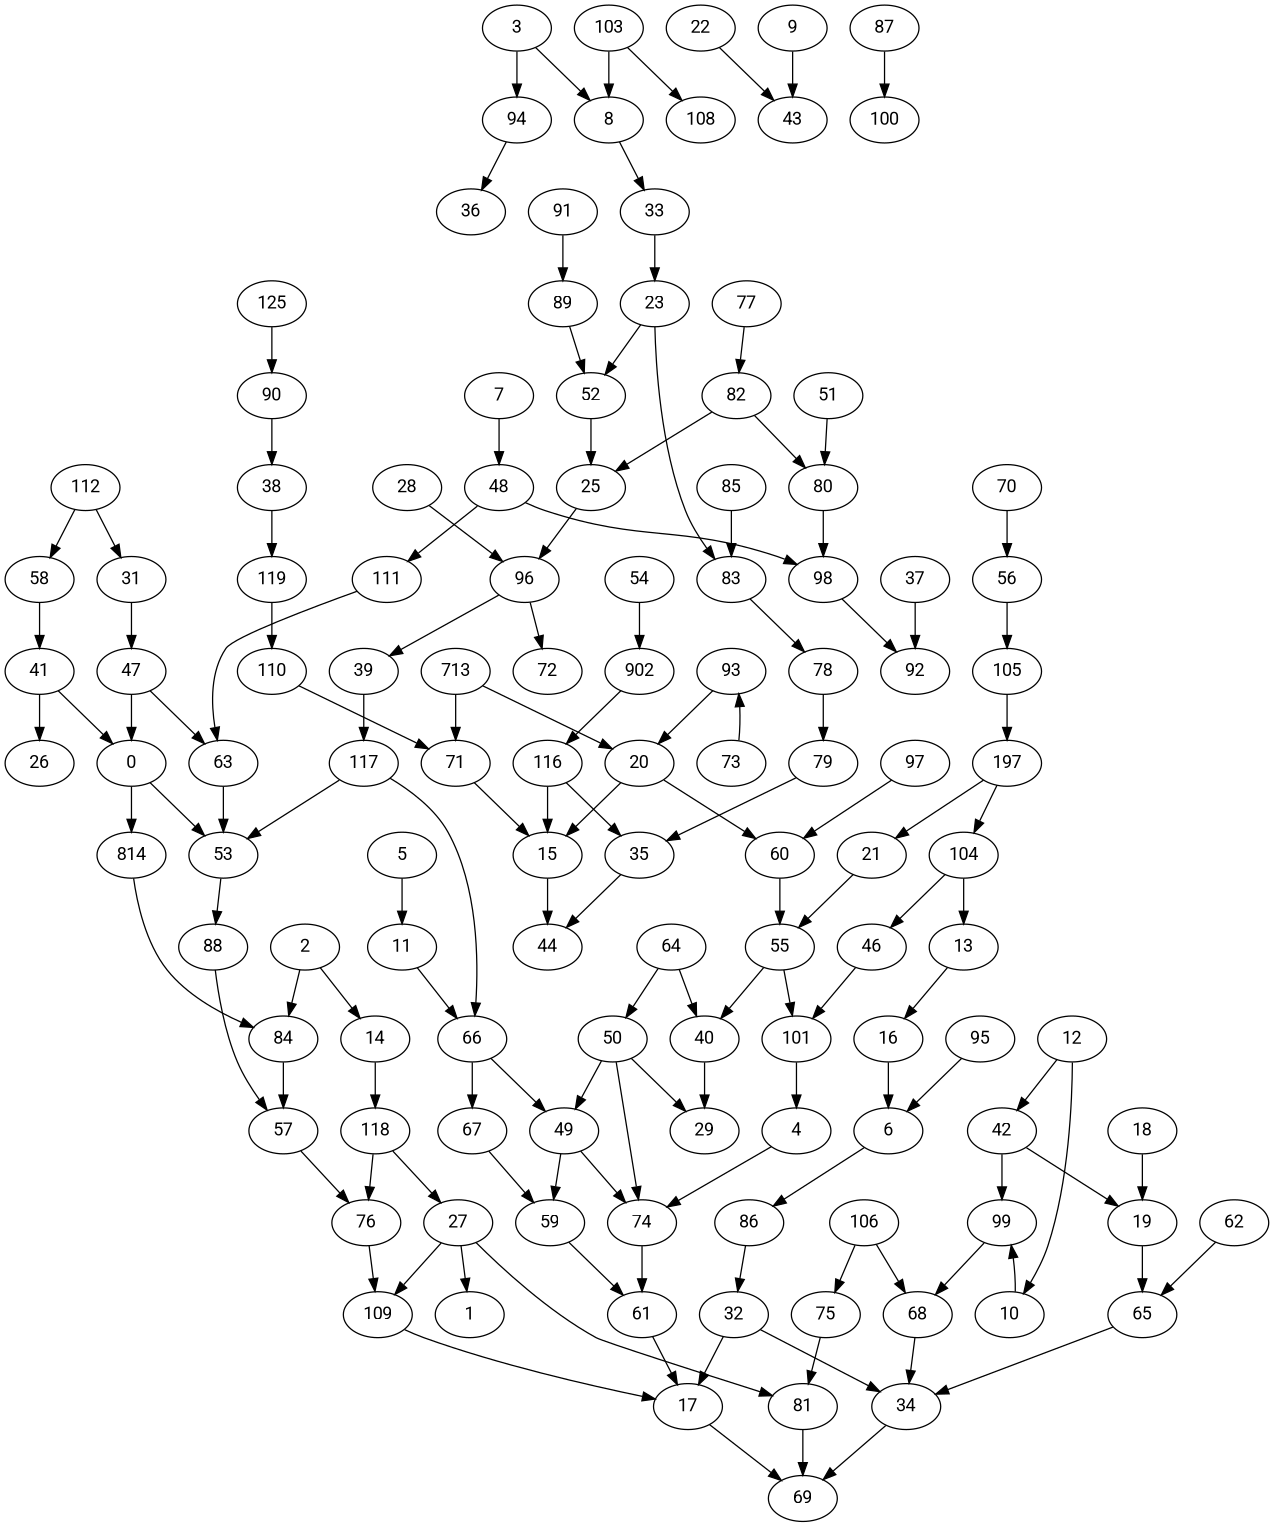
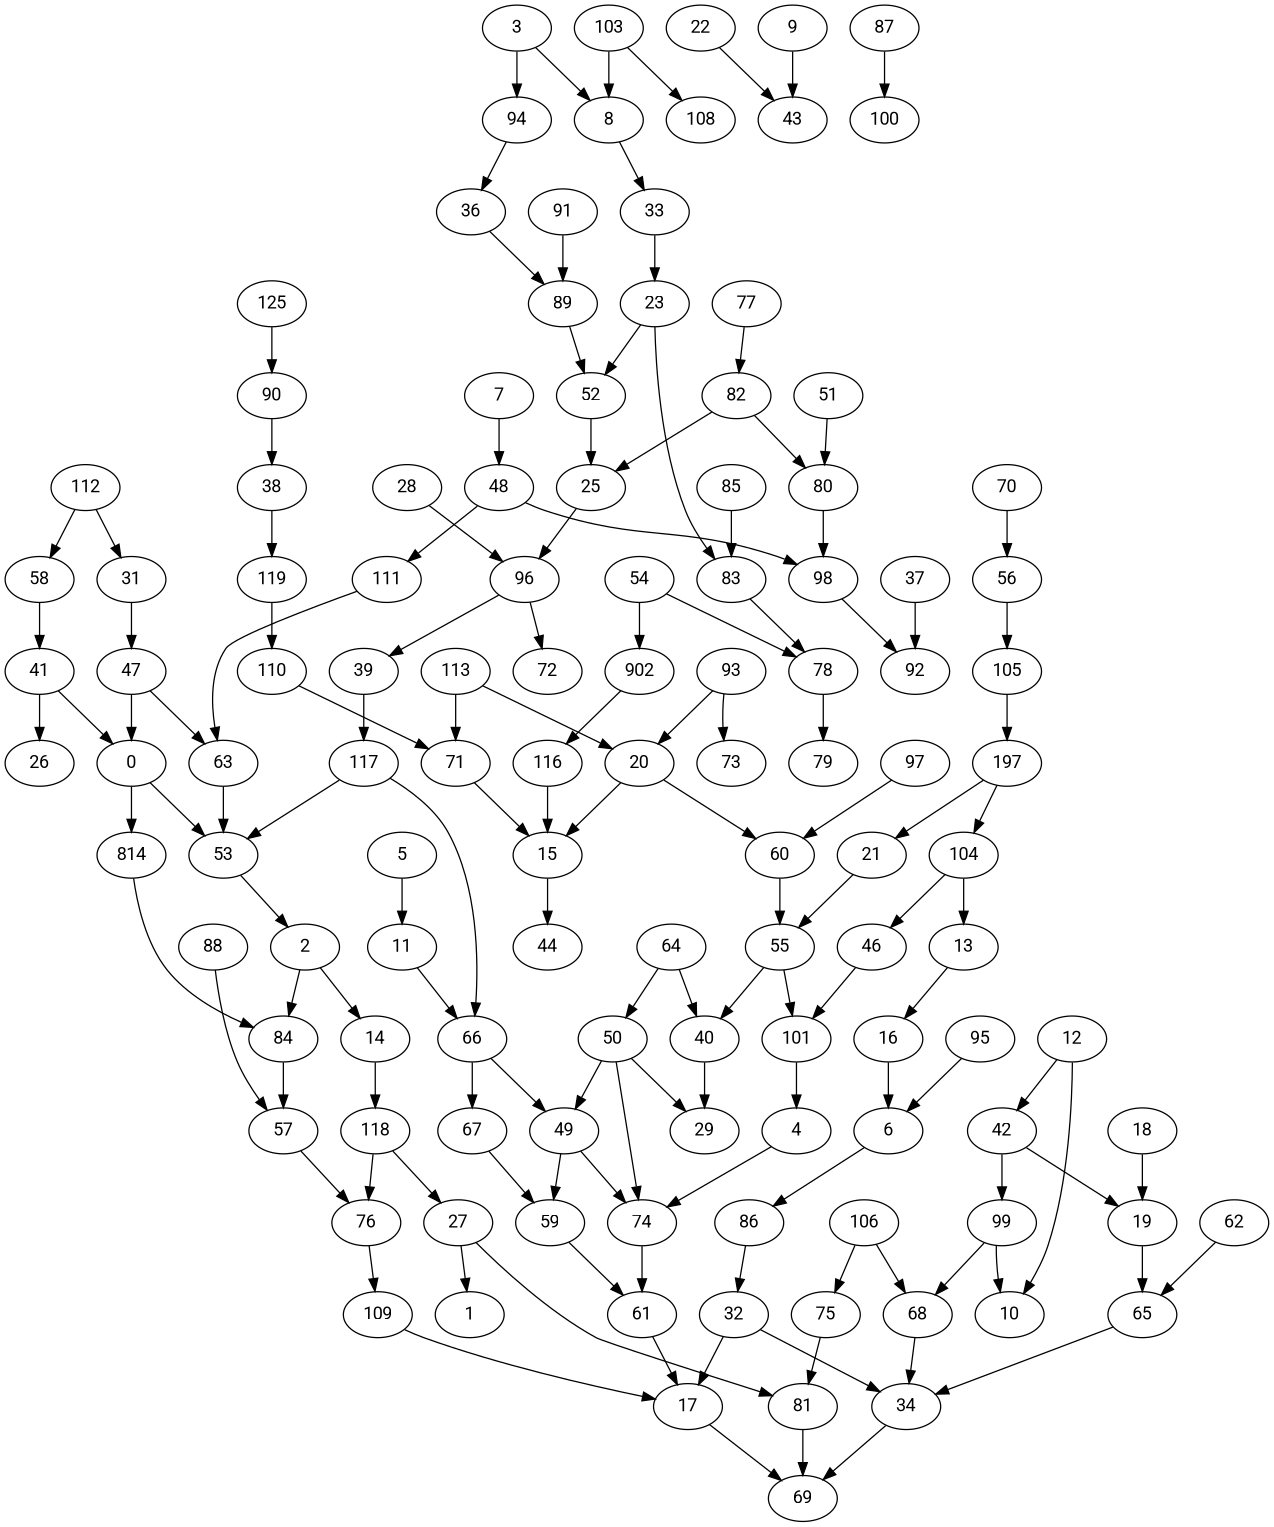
none -> (512, 253)
none -> (725, 623)
(456, 671) -> (456, 671)
(740, 724) -> (723, 711)
(639, 855) -> none
(219, 895) -> (260, 896)
(422, 1264) -> none
(1015, 1275) -> (997, 1263)
